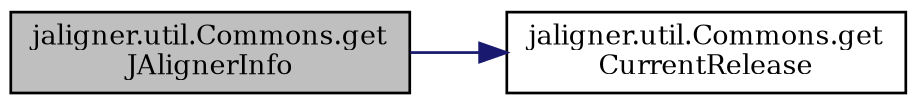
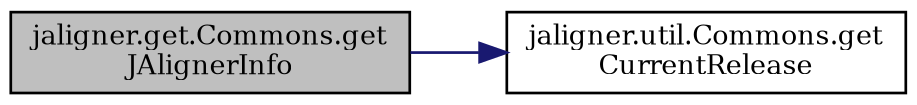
(210, 53) -> (210, 53)
